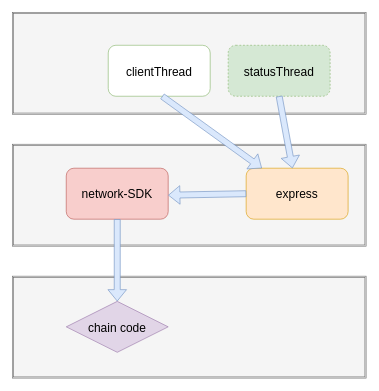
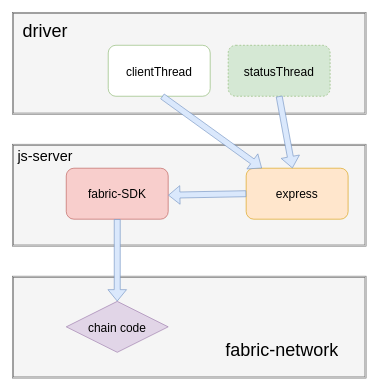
none -> (45, 30)
none -> (45, 156)
(117, 194) -> (117, 194)
none -> (282, 350)
